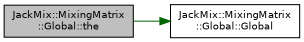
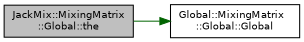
(235, 21) -> (235, 21)
